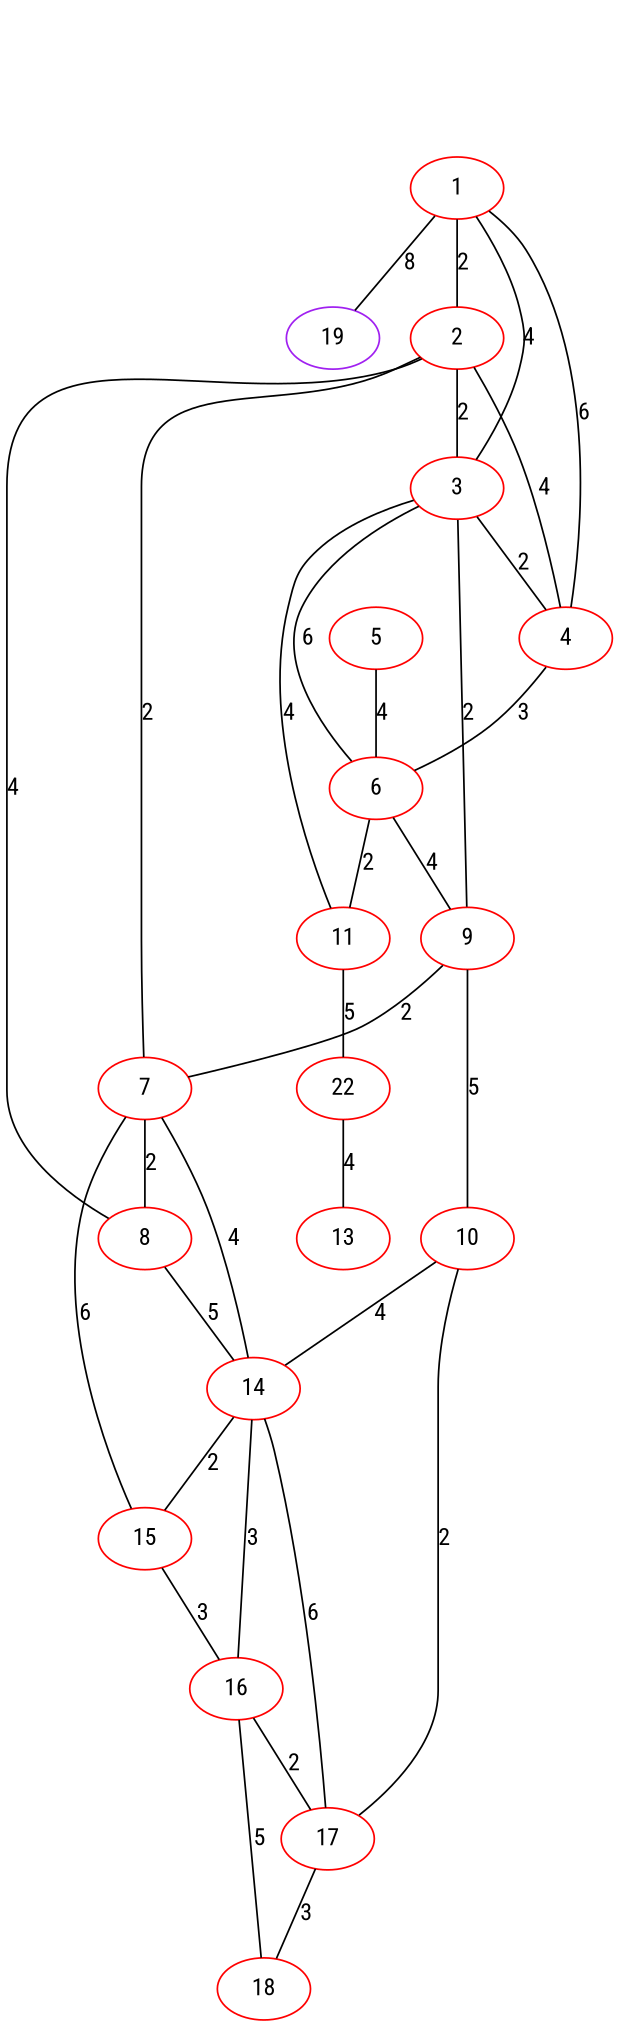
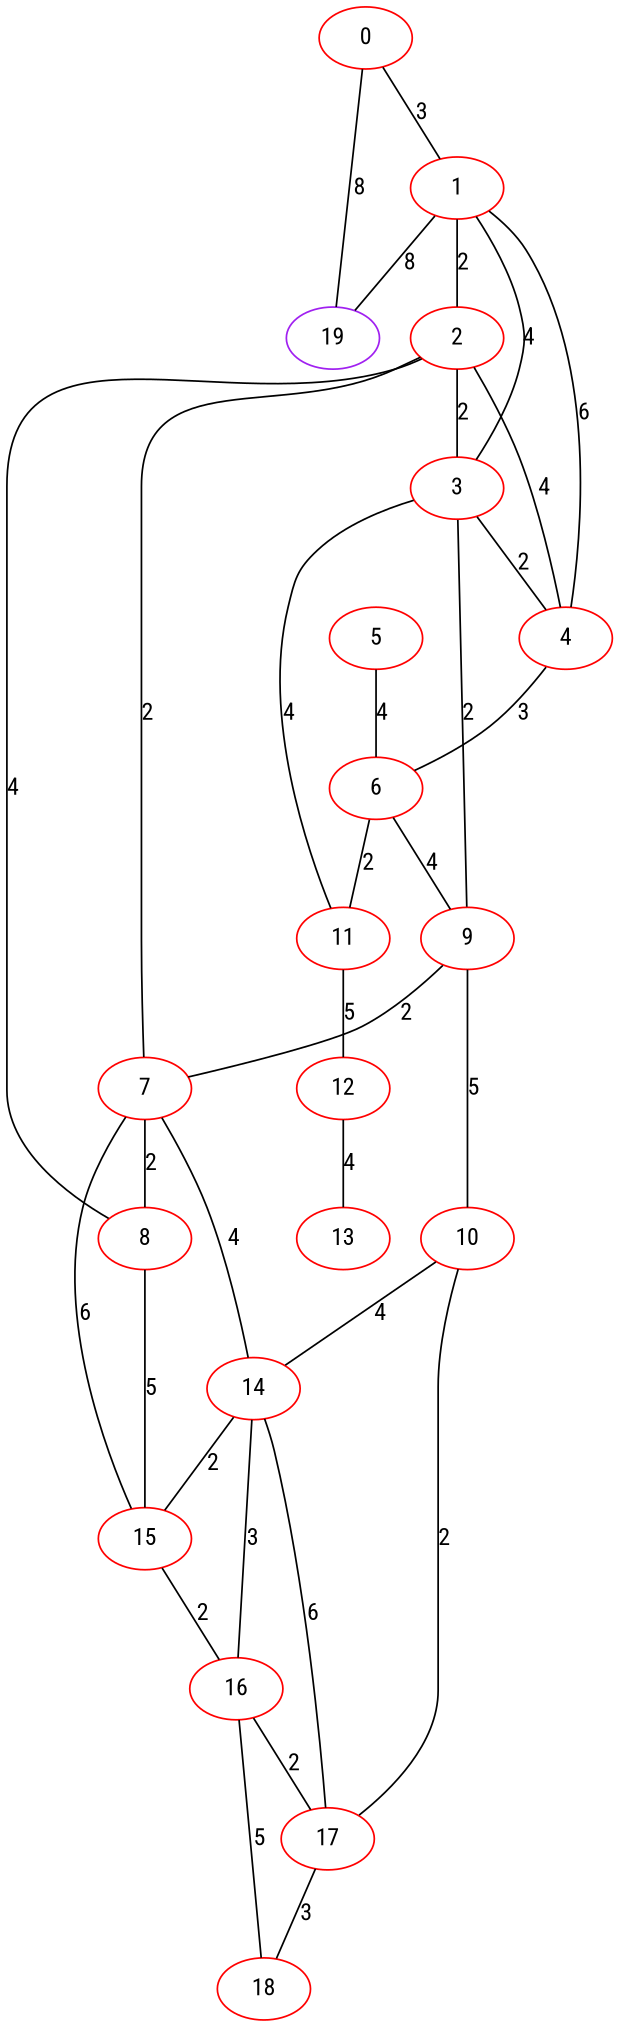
none -> (366, 38)
(300, 614) -> none
(343, 1088) -> (343, 1088)
(199, 1314) -> (145, 1389)
(203, 1614) -> (203, 1614)
